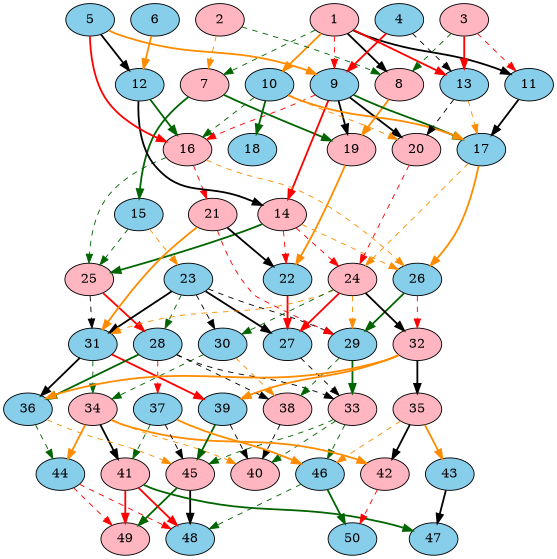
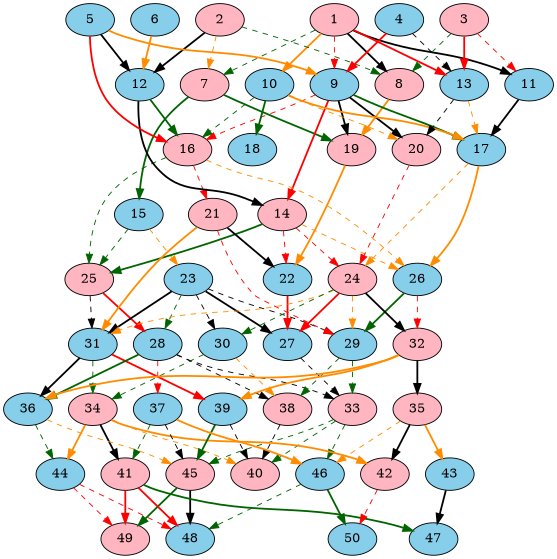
none -> (190, 44)
(352, 376) -> (352, 376)
